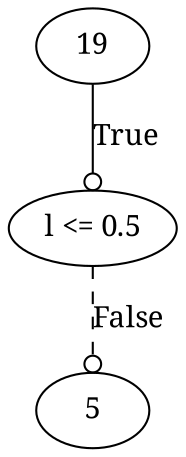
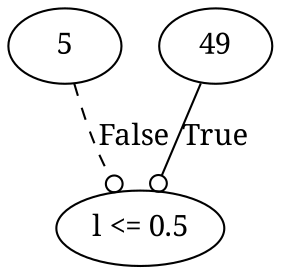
(93, 46) -> (216, 46)
(93, 311) -> (90, 131)
